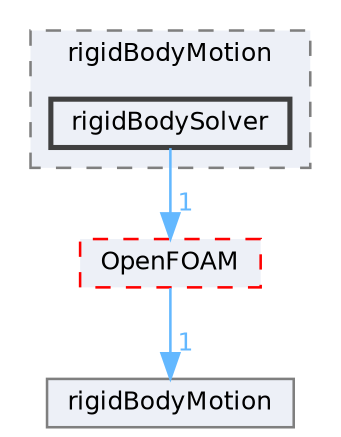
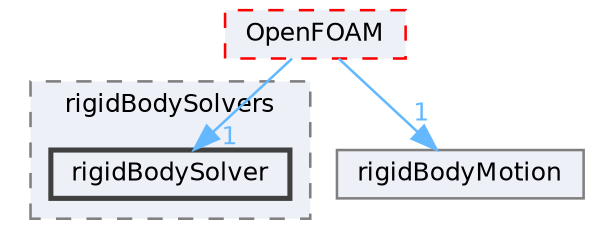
(170, 55) -> (170, 106)
(170, 184) -> (251, 97)
